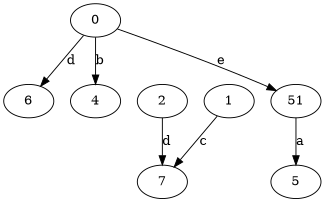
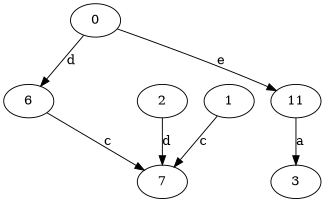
(96, 101) -> none
(296, 101) -> (296, 101)
none -> (92, 139)
(296, 182) -> (296, 182)
